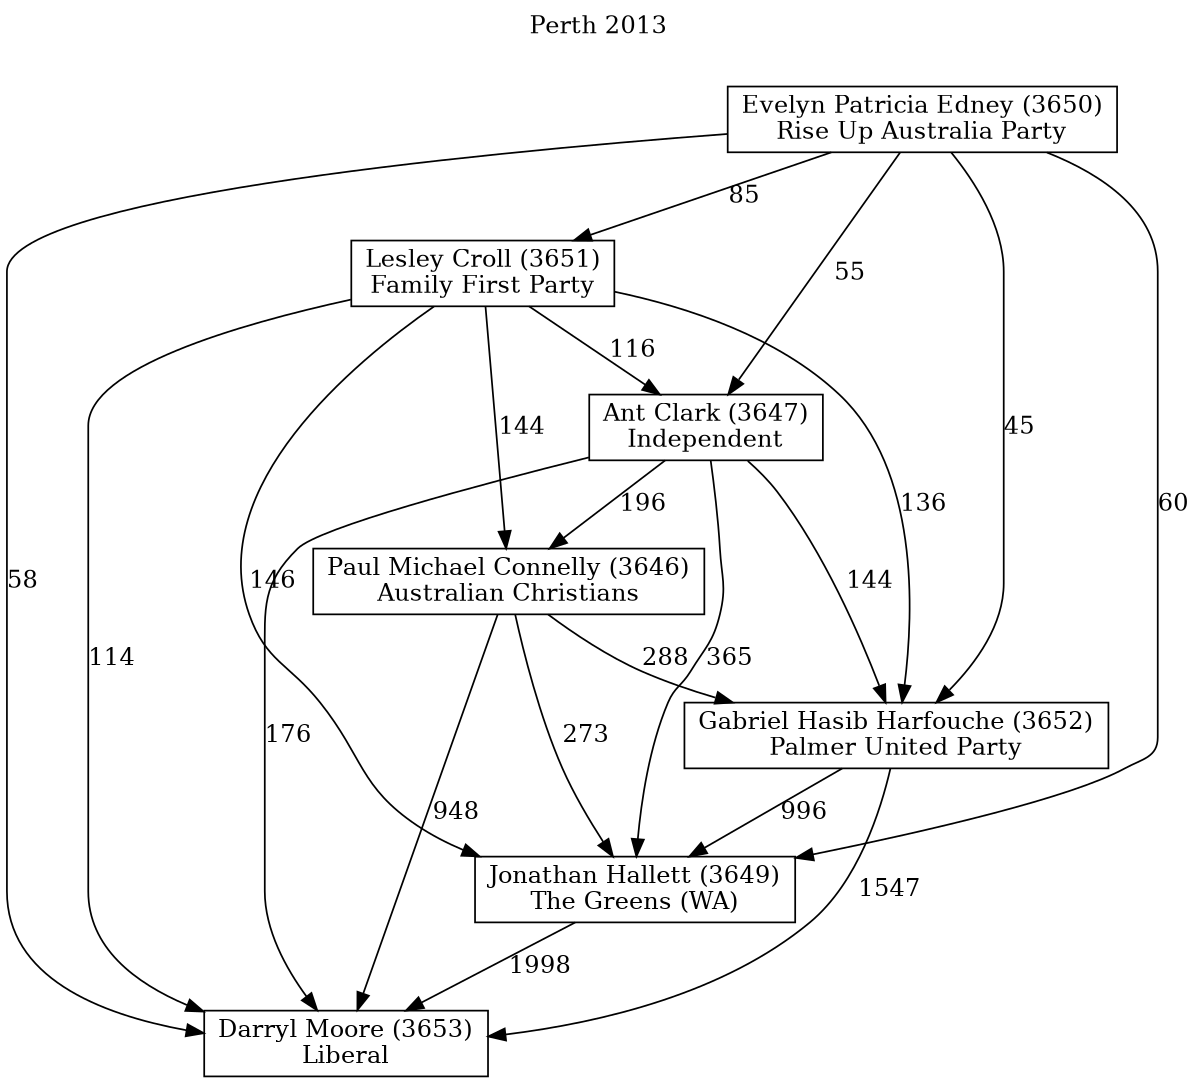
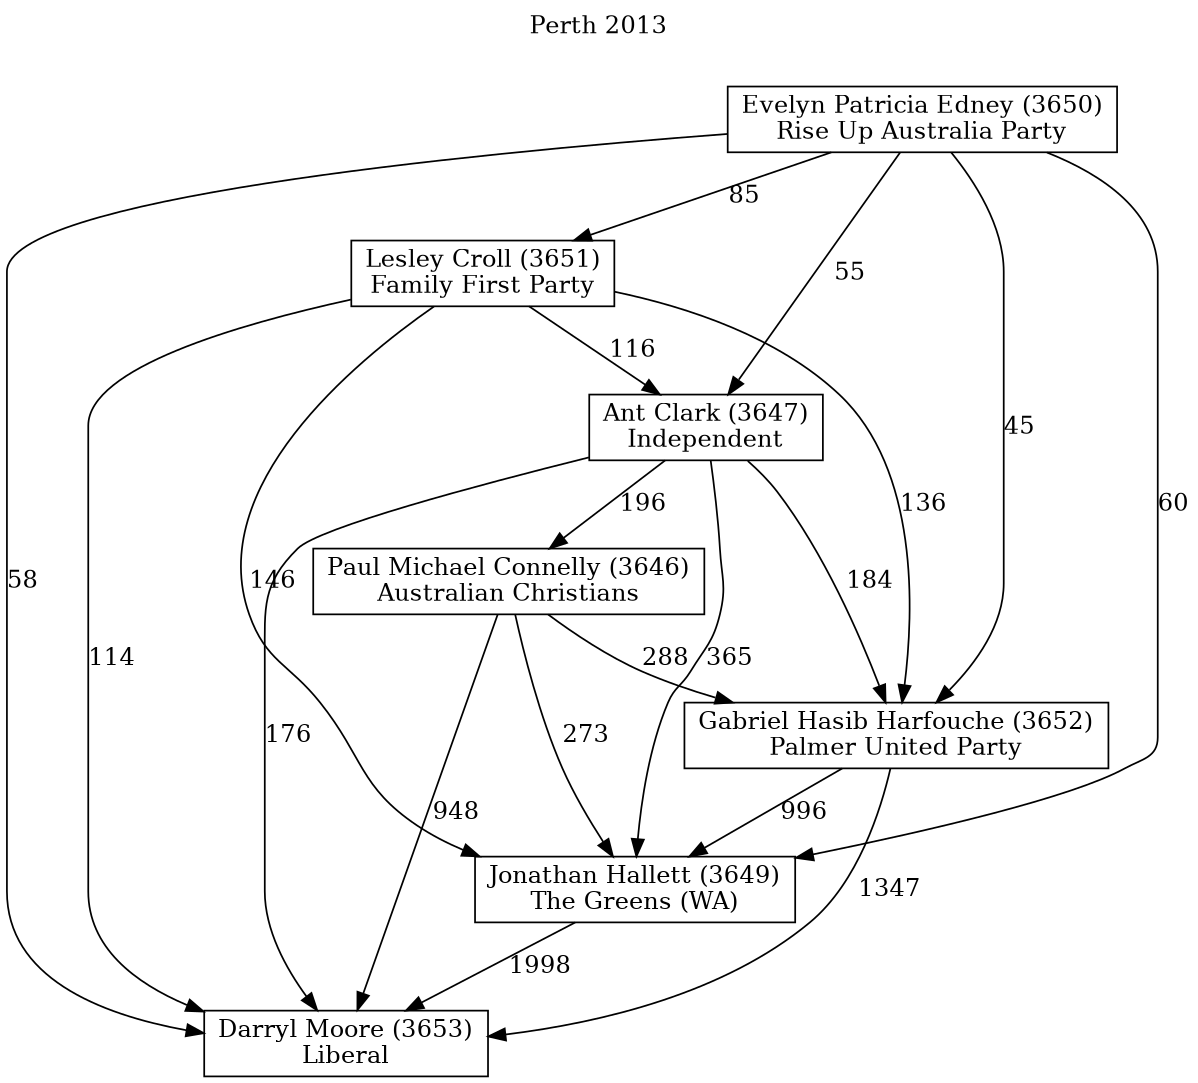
(495, 419) -> none
(870, 581) -> (870, 581)
(890, 890) -> (890, 890)
